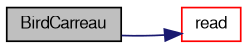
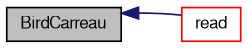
(143, 36) -> (160, 14)
